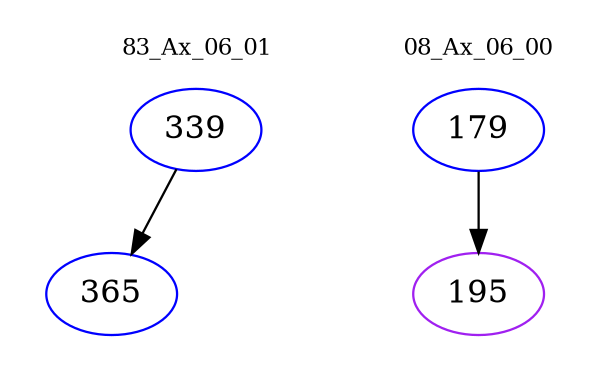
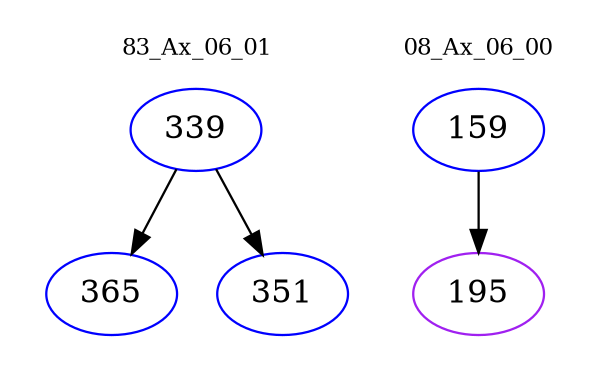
(479, 130) -> (479, 130)
none -> (283, 294)
